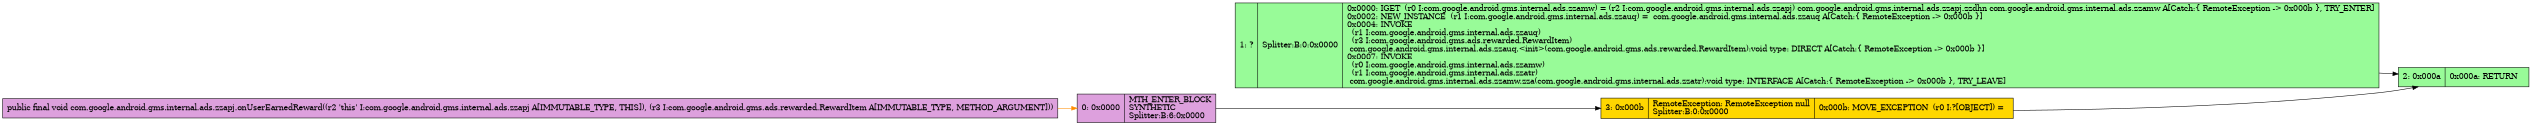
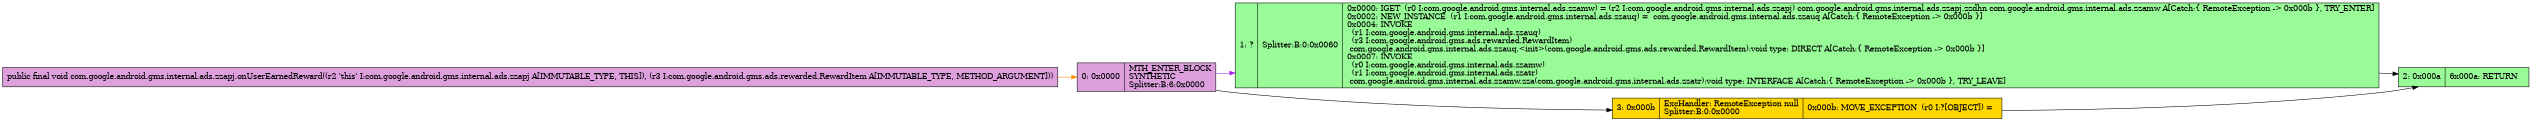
(1300, 45) -> (1300, 45)
none -> (1223, 73)
(2487, 77) -> (2487, 77)
(1731, 104) -> (1731, 104)
